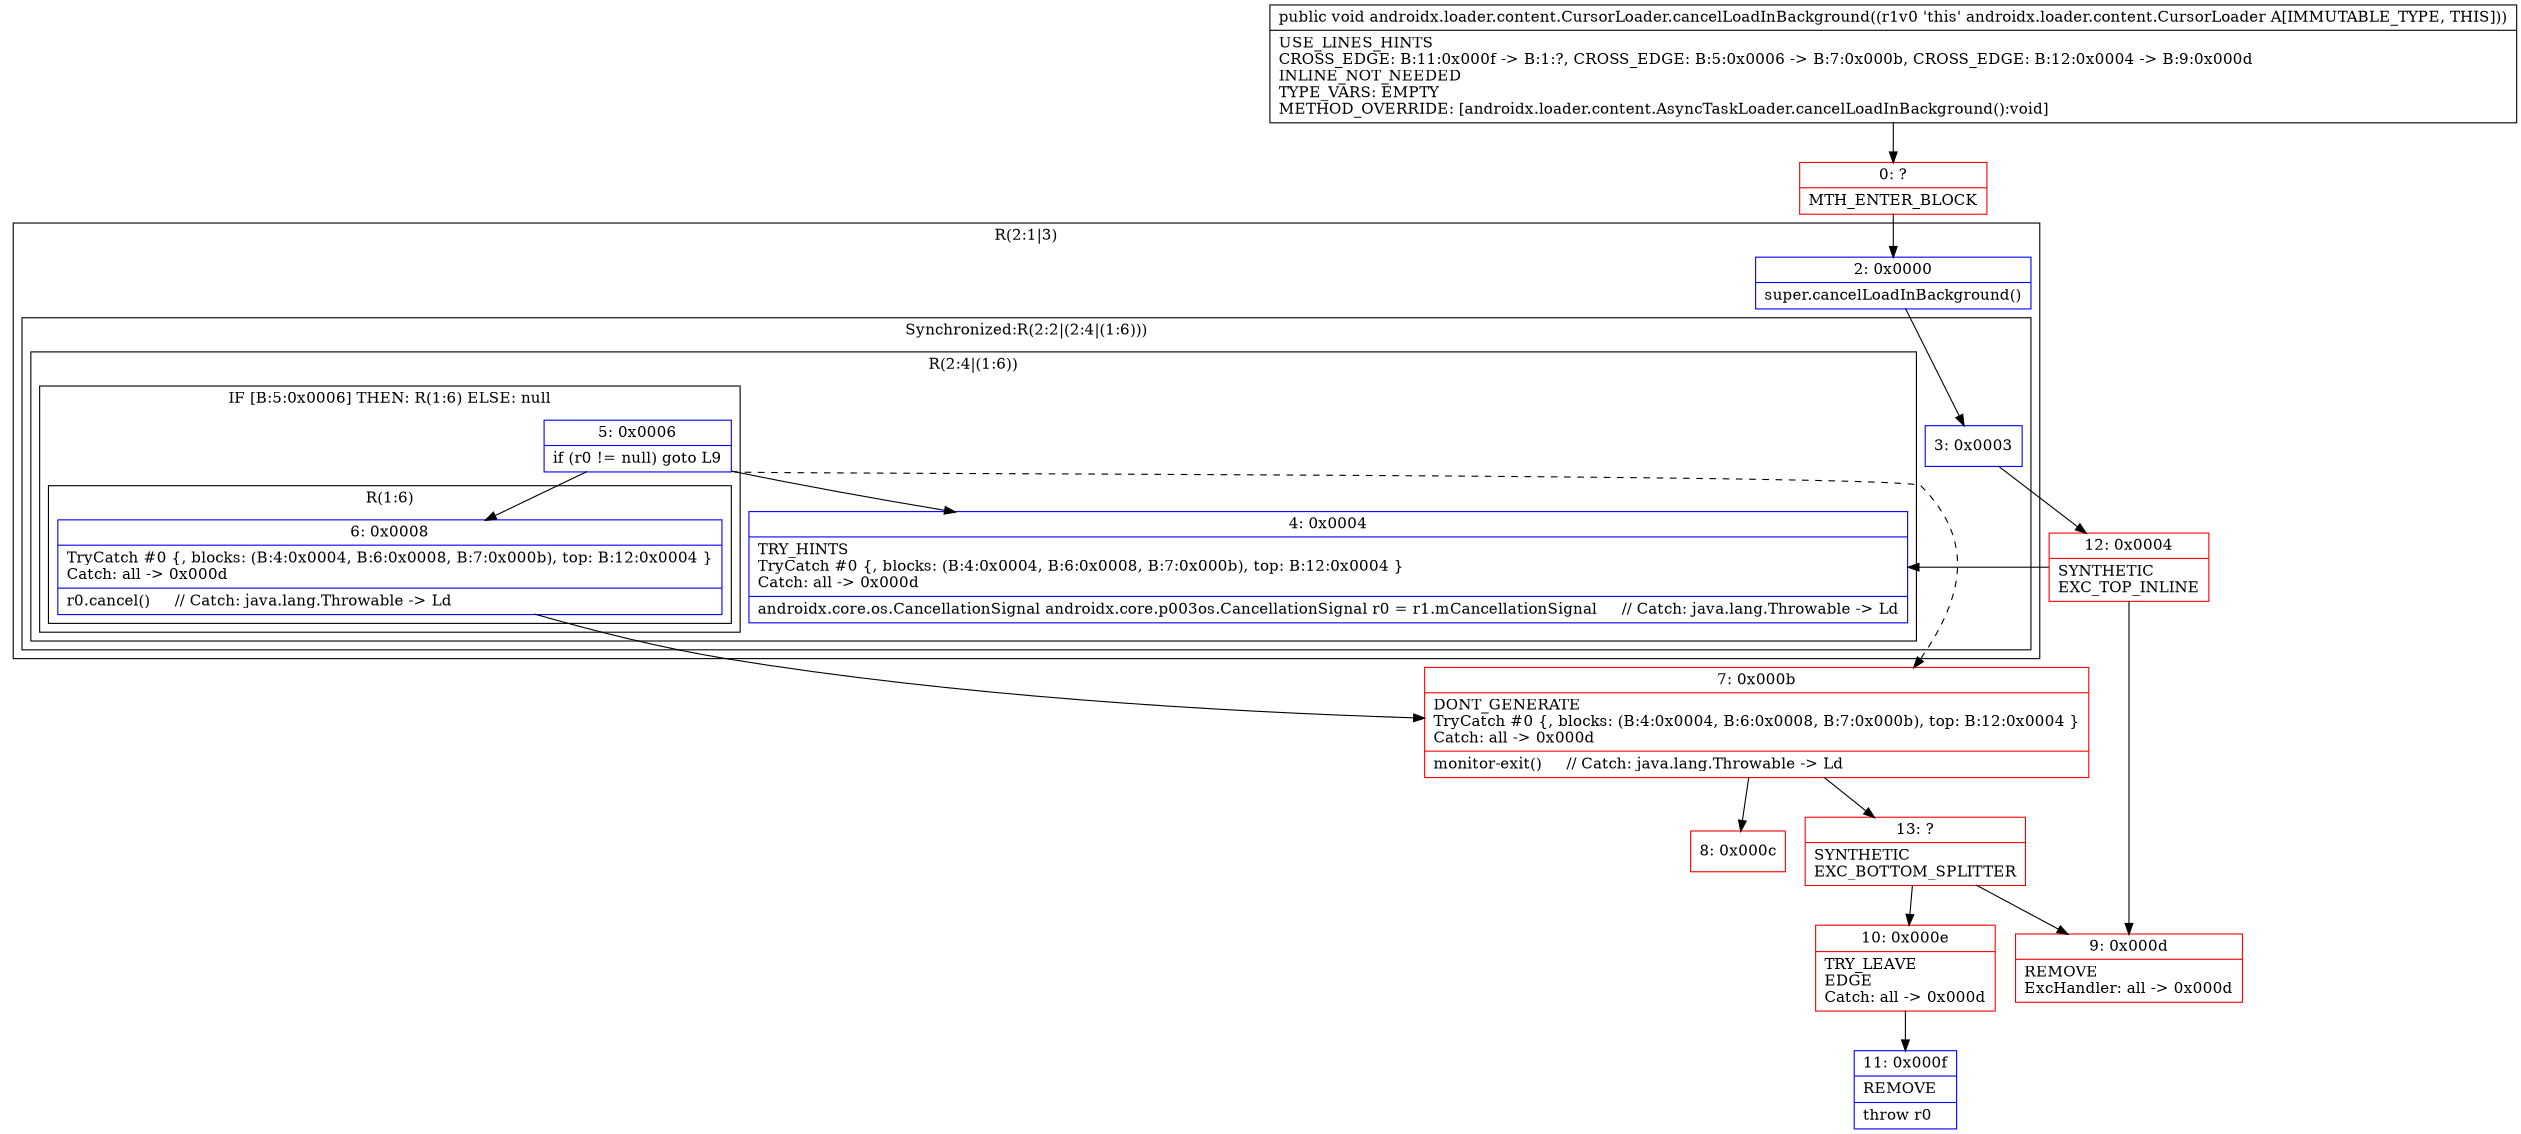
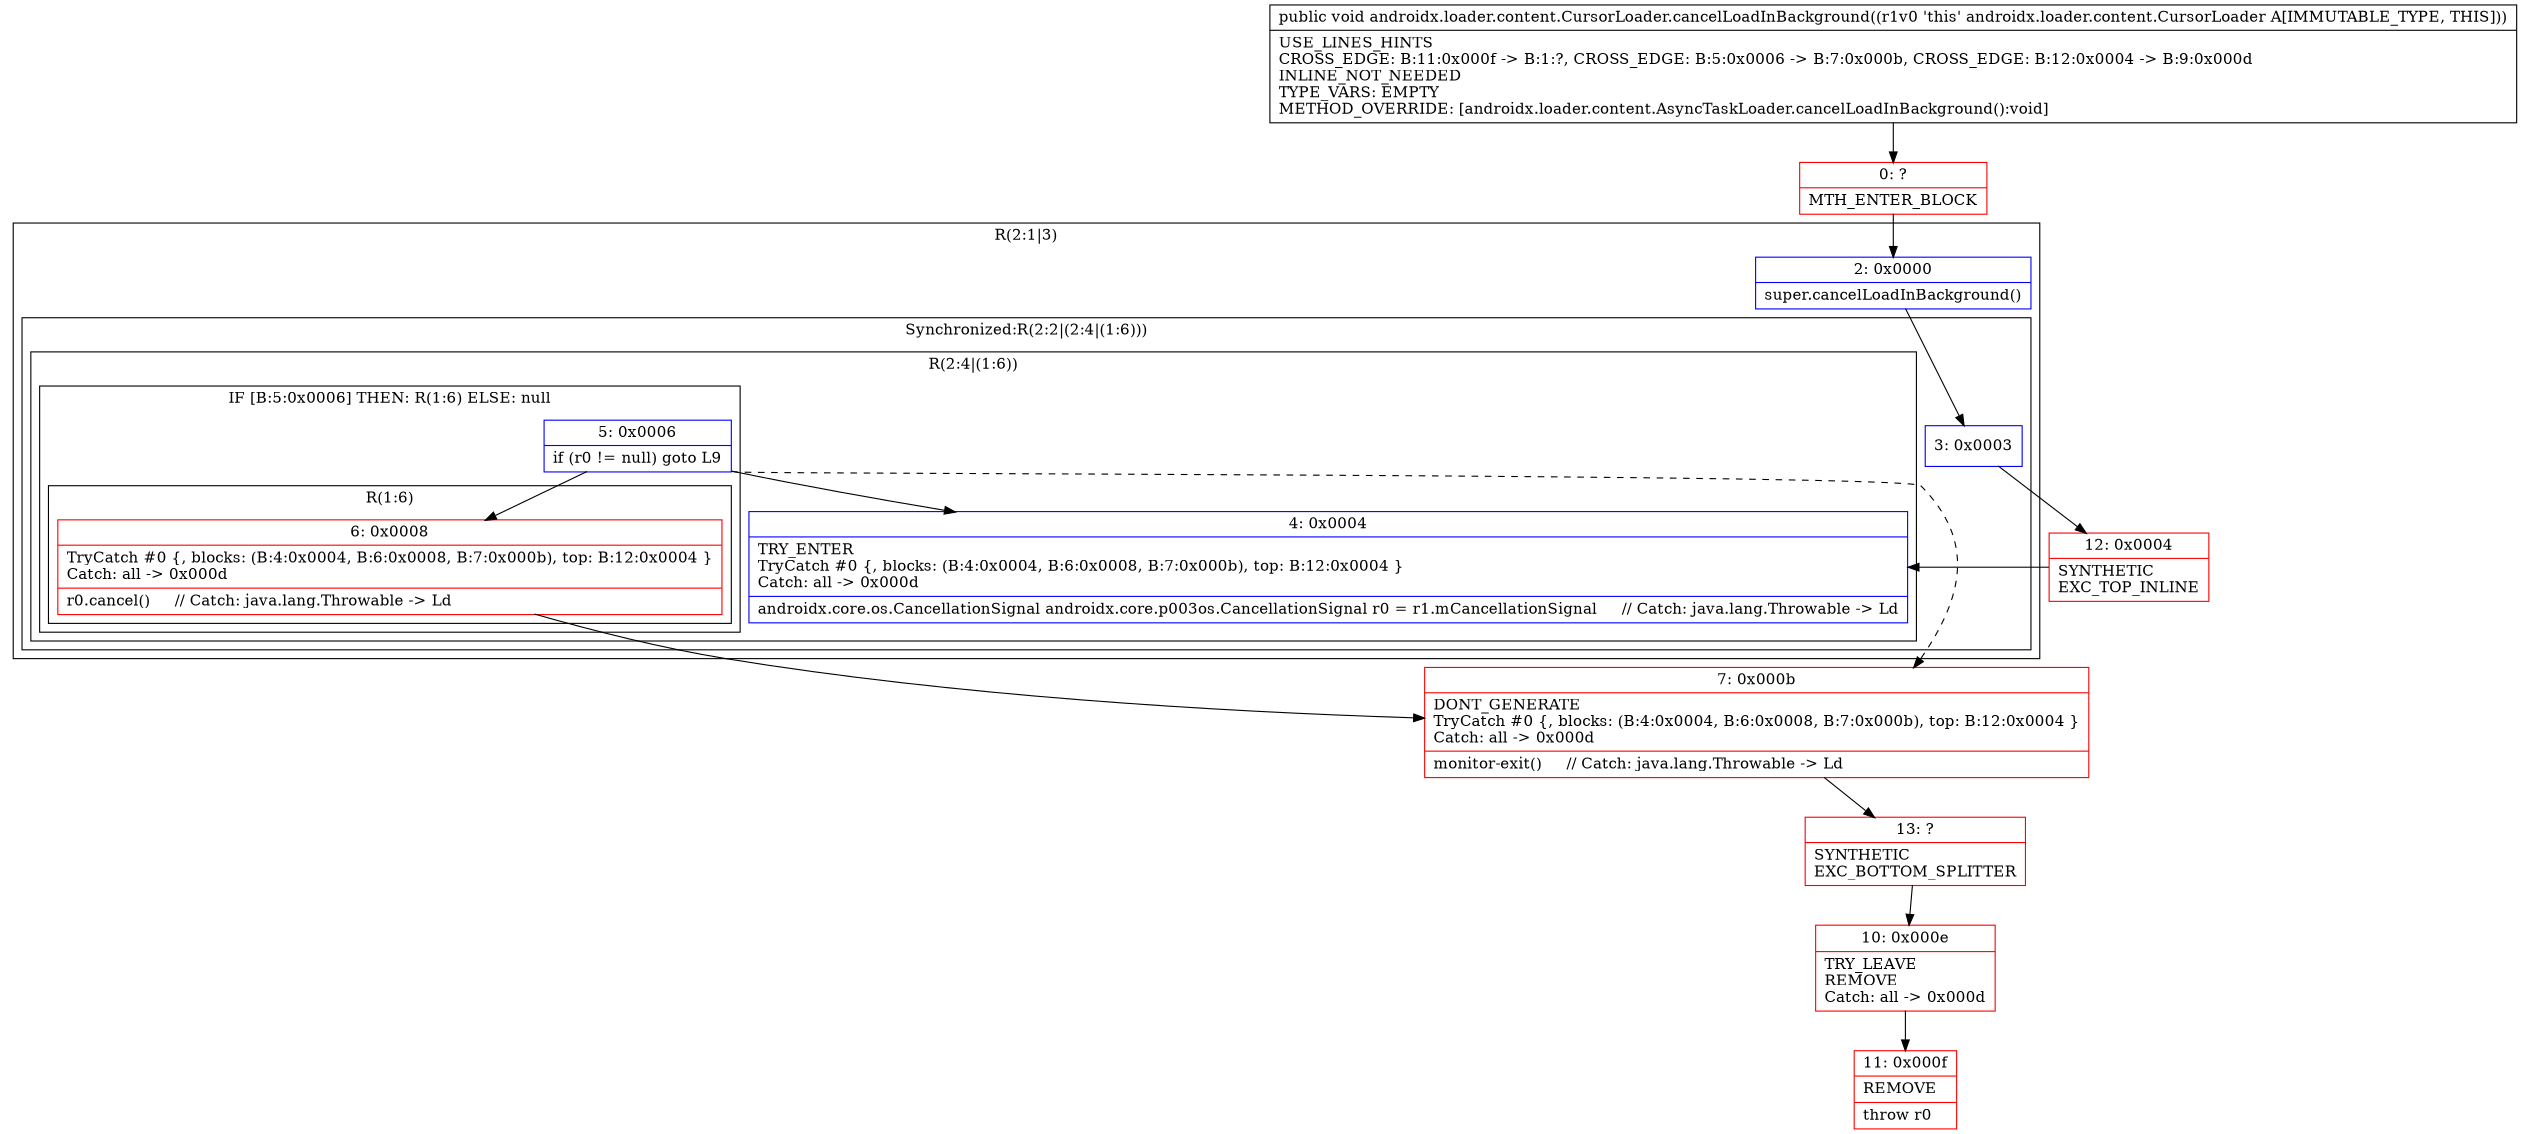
(803, 550) -> (806, 550)
(390, 567) -> (390, 567)
(1738, 851) -> none
(2129, 968) -> none
(1849, 981) -> (1861, 981)
(1905, 1090) -> (1905, 1090)
